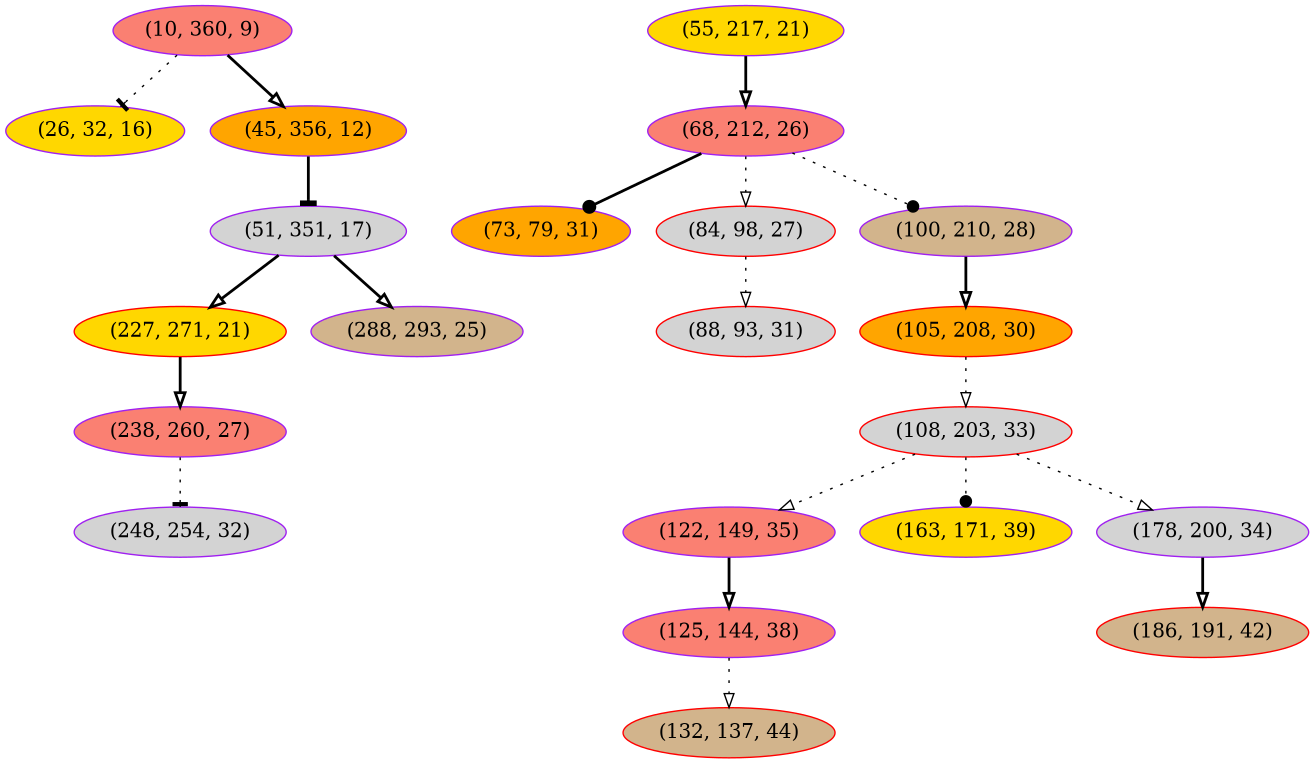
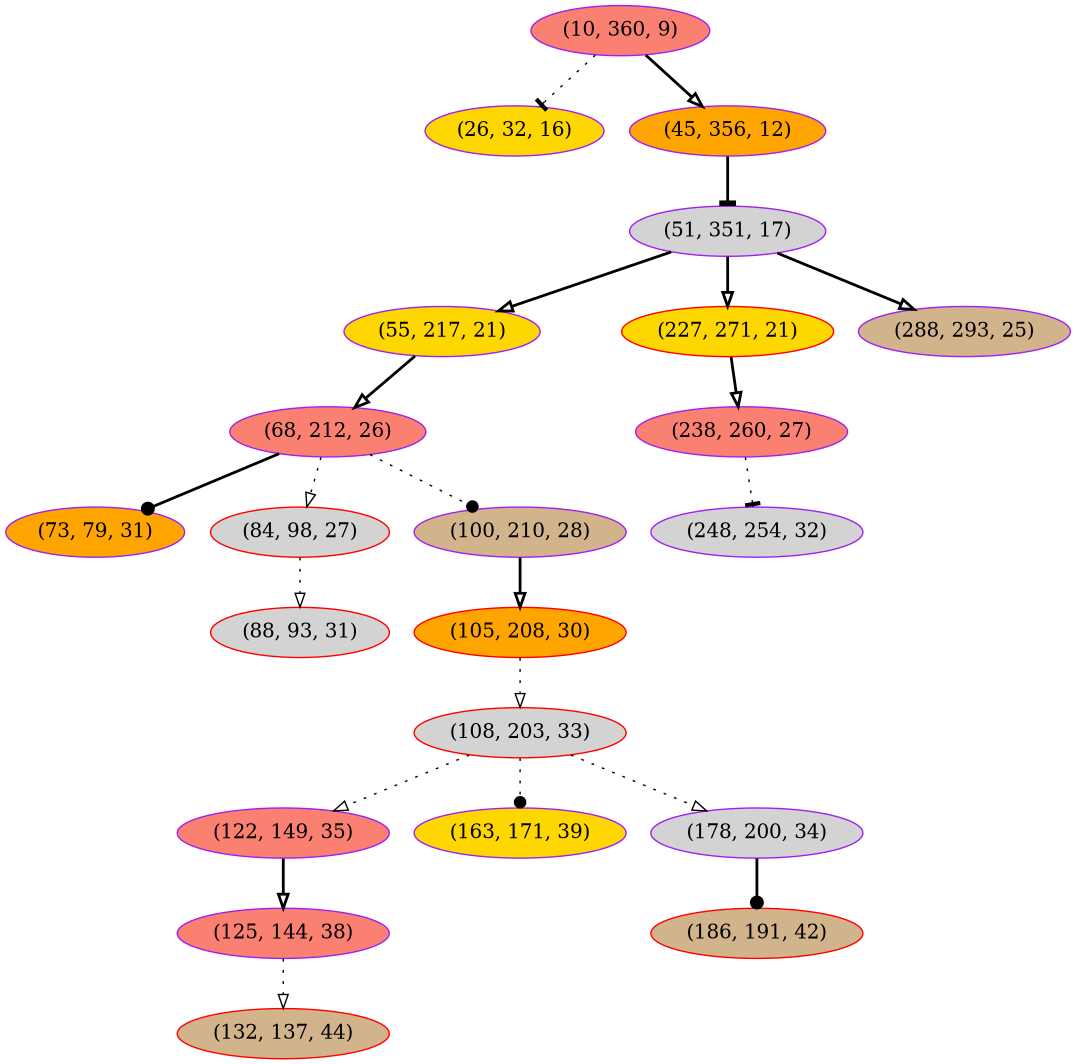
none -> (591, 279)
(1203, 575) -> (757, 878)
